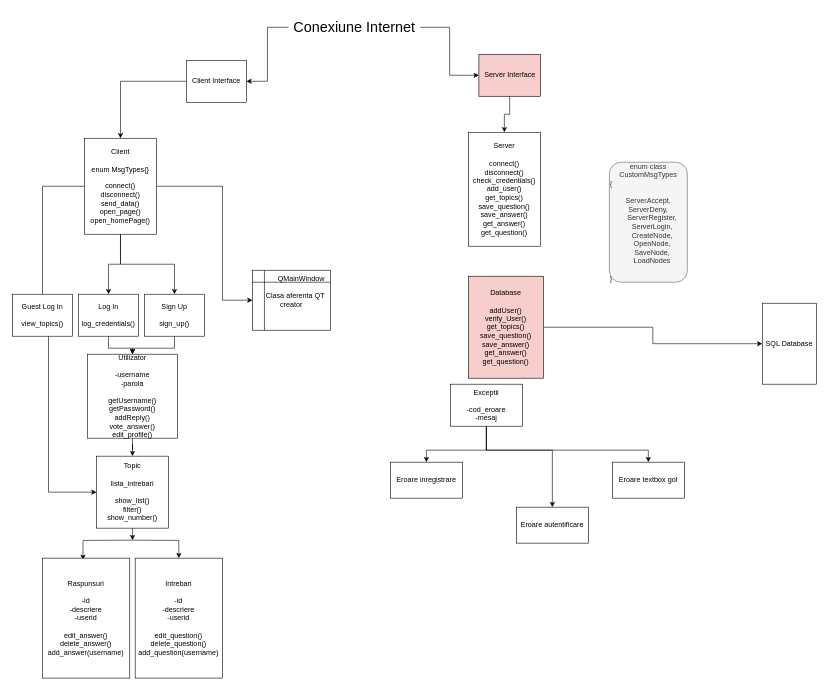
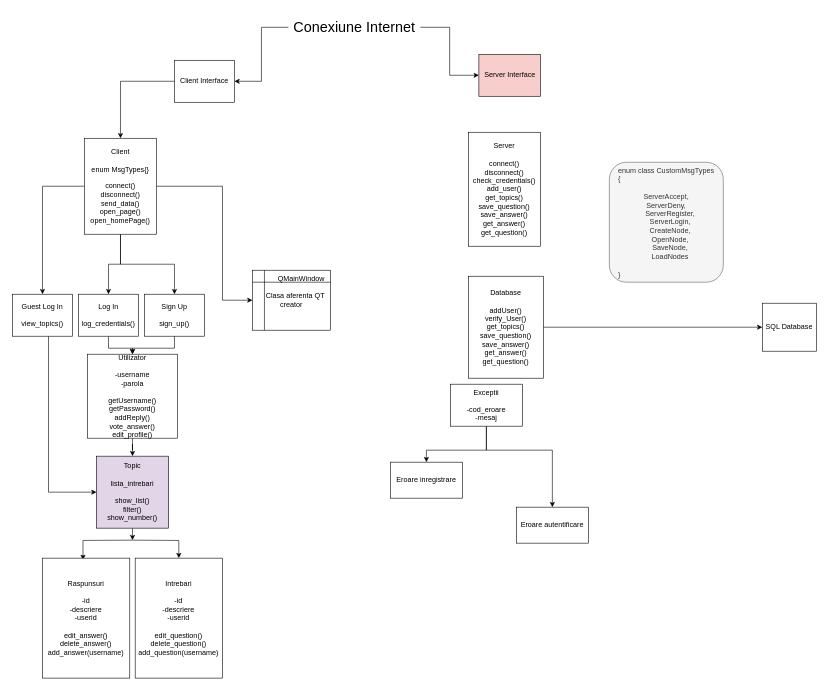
(216, 81) -> (204, 81)
(510, 114) -> none
(648, 222) -> (666, 222)
(42, 290) -> (42, 288)
(506, 327) -> (506, 327)
(789, 344) -> (789, 327)
(648, 456) -> none
(648, 480) -> none
(132, 492) -> (132, 492)
